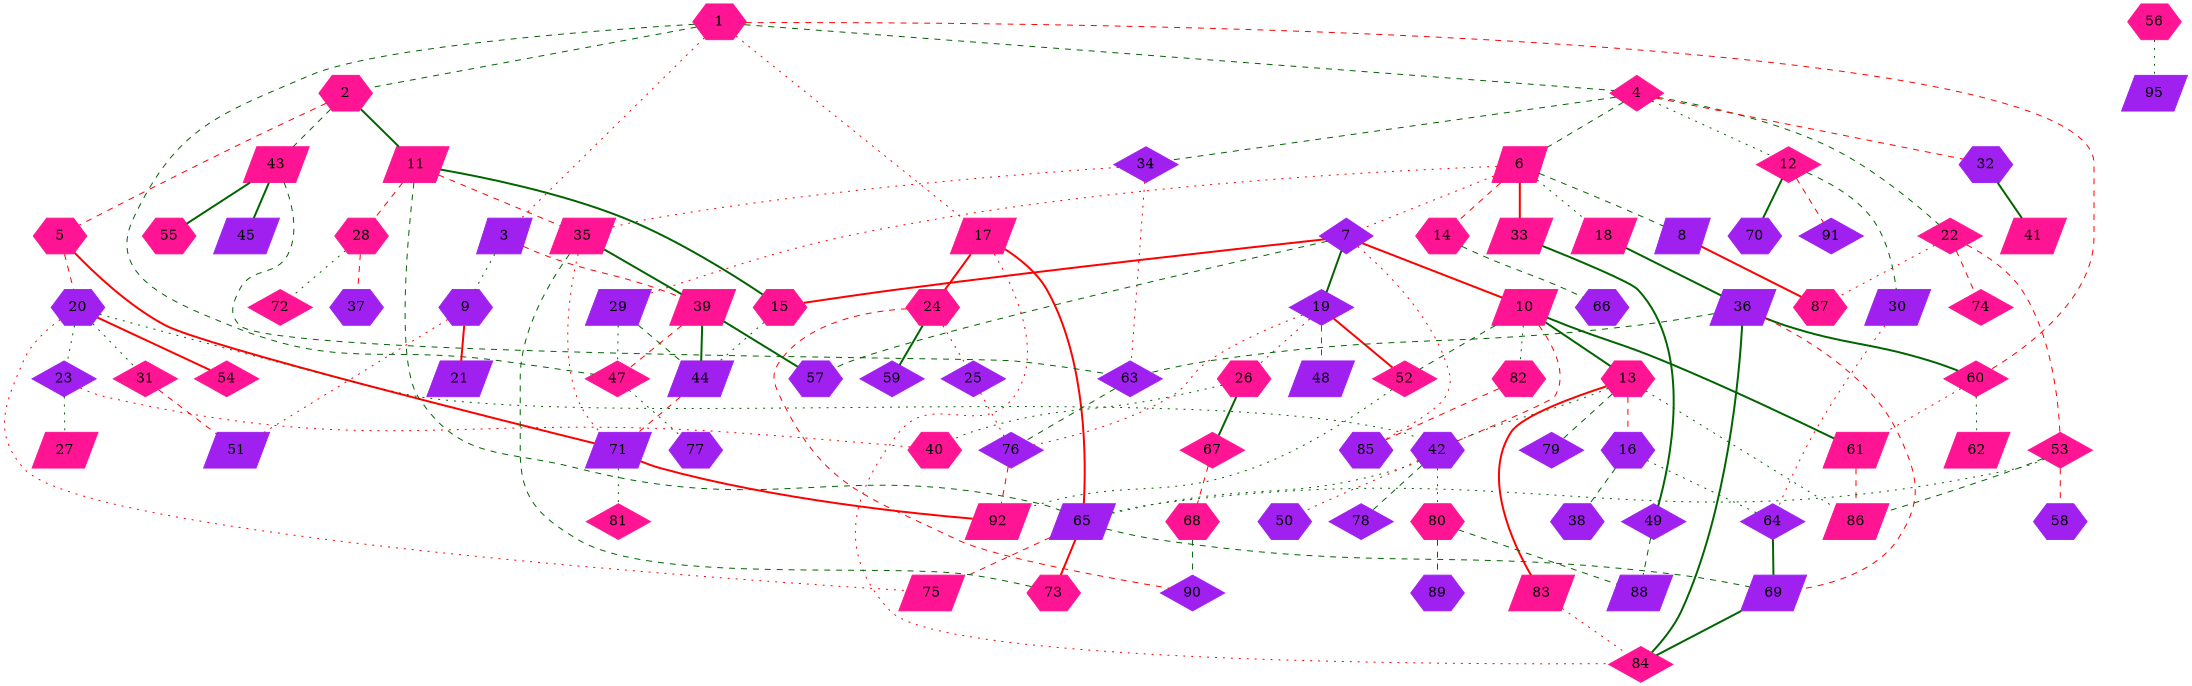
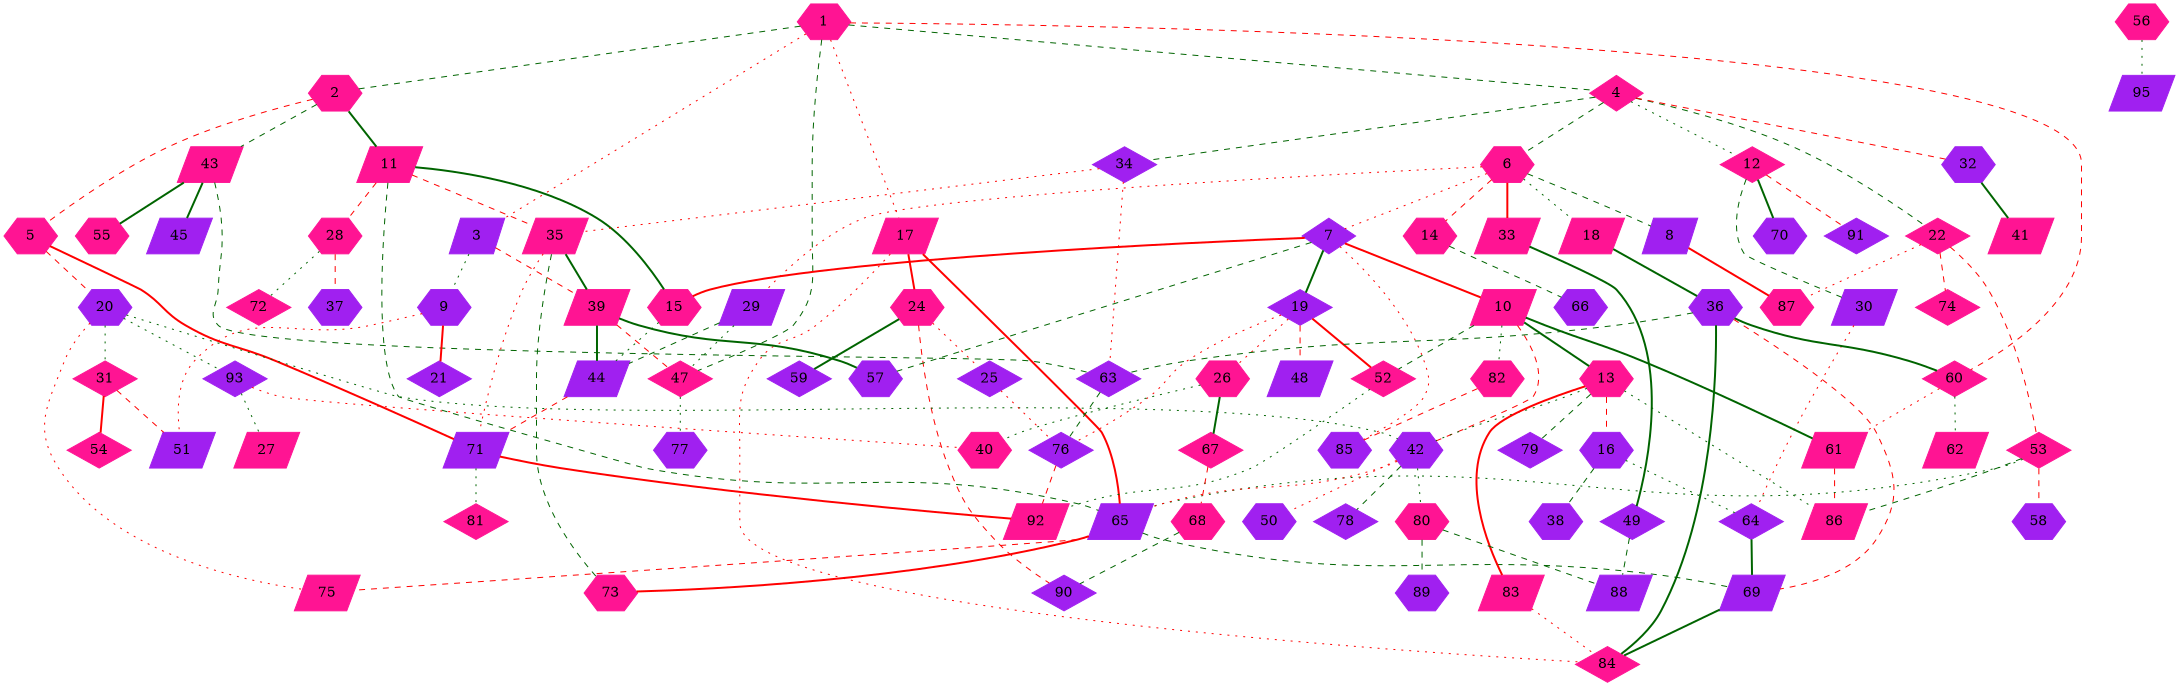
(1520, 165) -> (1507, 165)
(1743, 307) -> (1716, 307)
(154, 344) -> (102, 414)
(64, 379) -> (235, 379)
(460, 379) -> (439, 379)
(1336, 484) -> (1276, 487)
